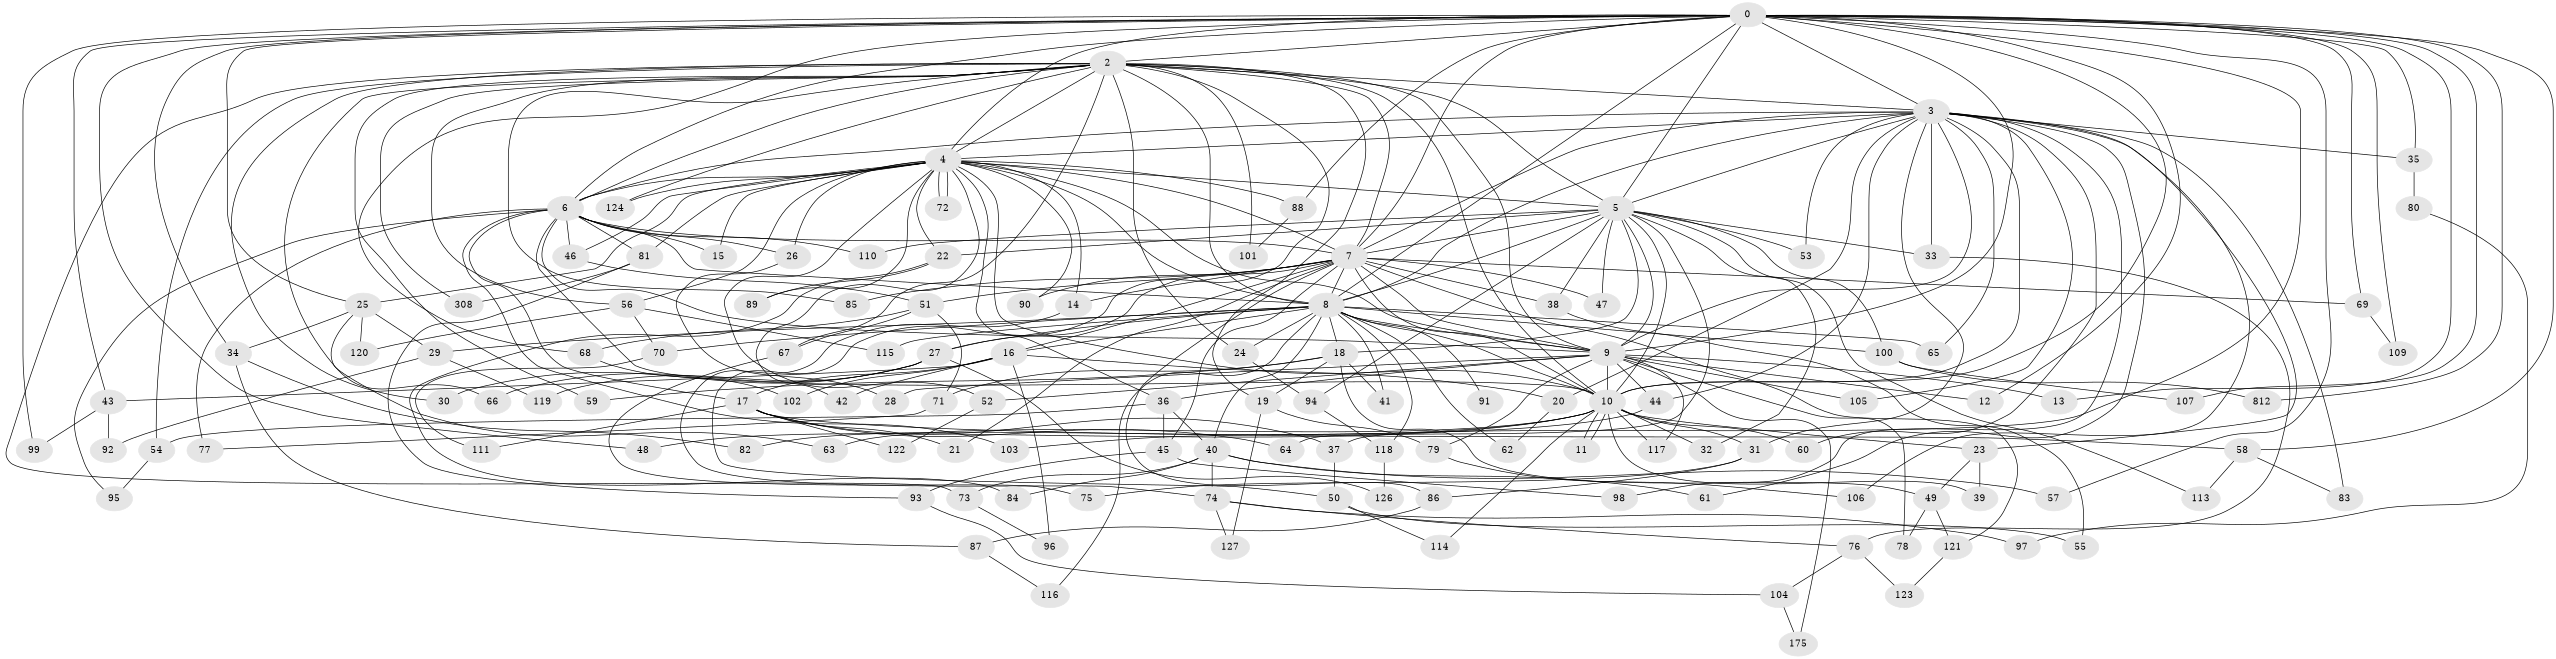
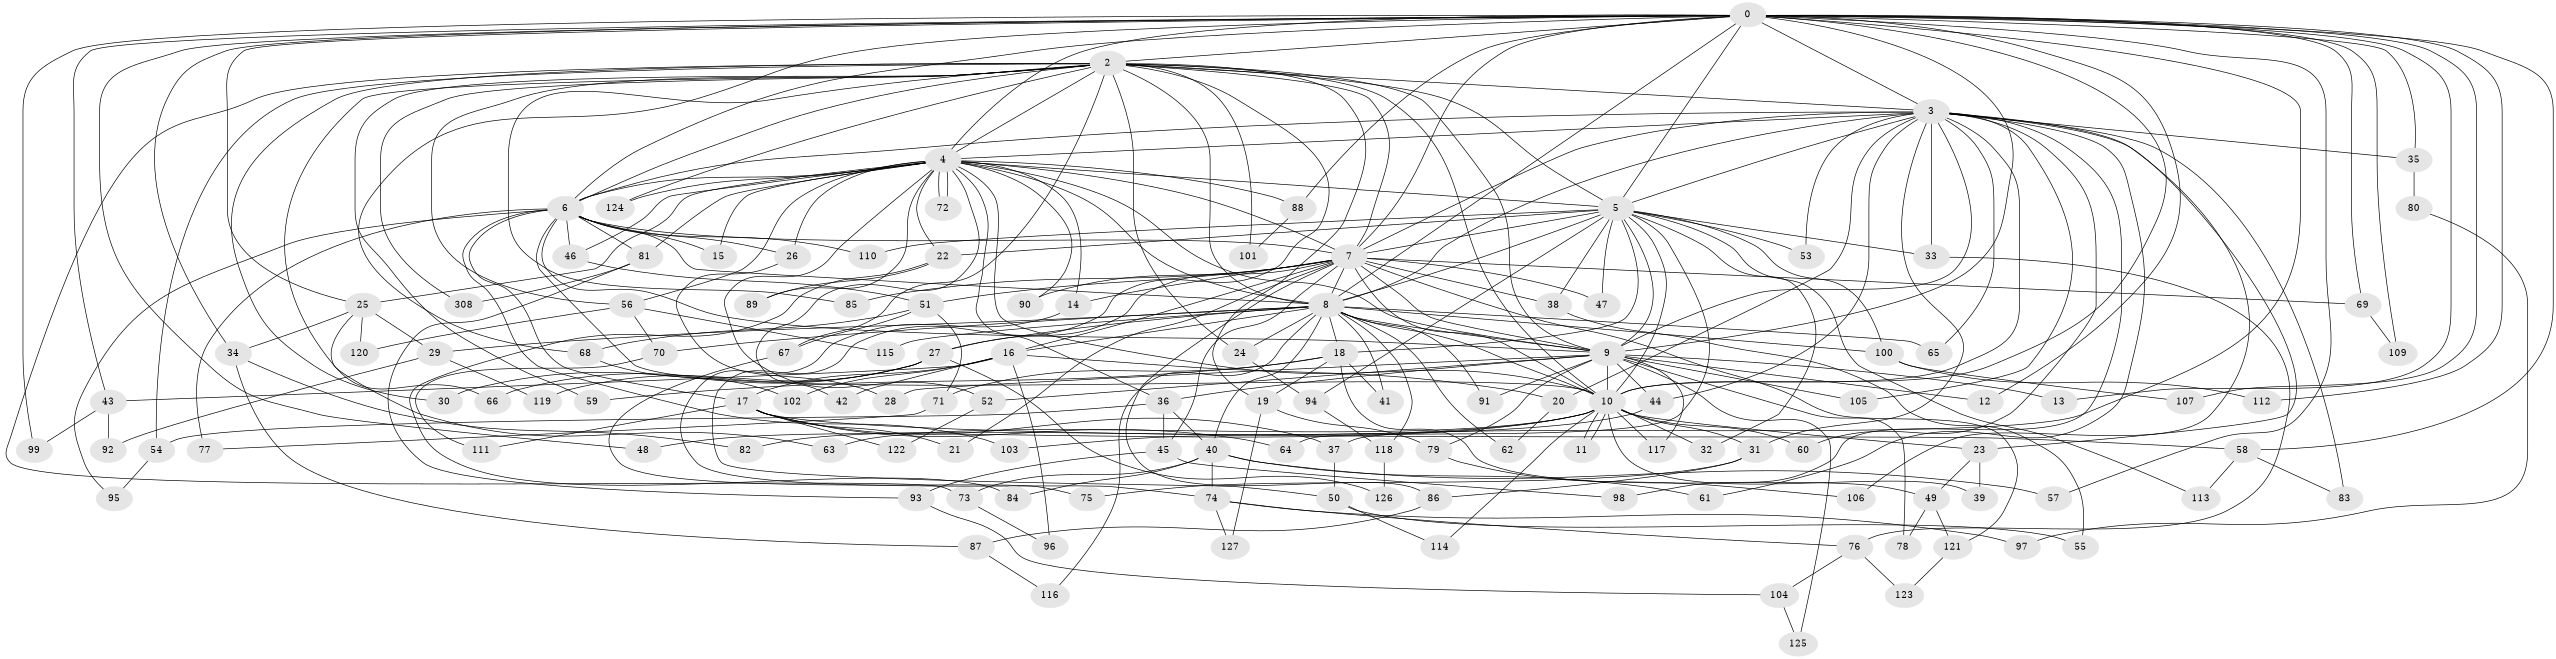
none -> (1546, 377)
(2262, 402) -> (2262, 402)
(1798, 644) -> (1798, 644)
